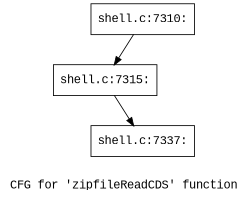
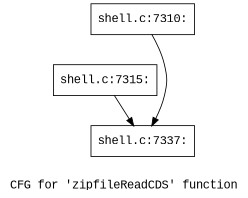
(126, 46) -> (166, 76)
